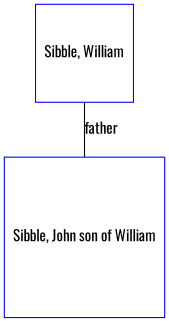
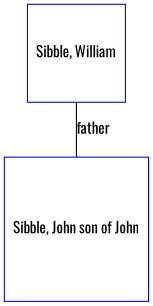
(84, 237) -> (76, 229)
